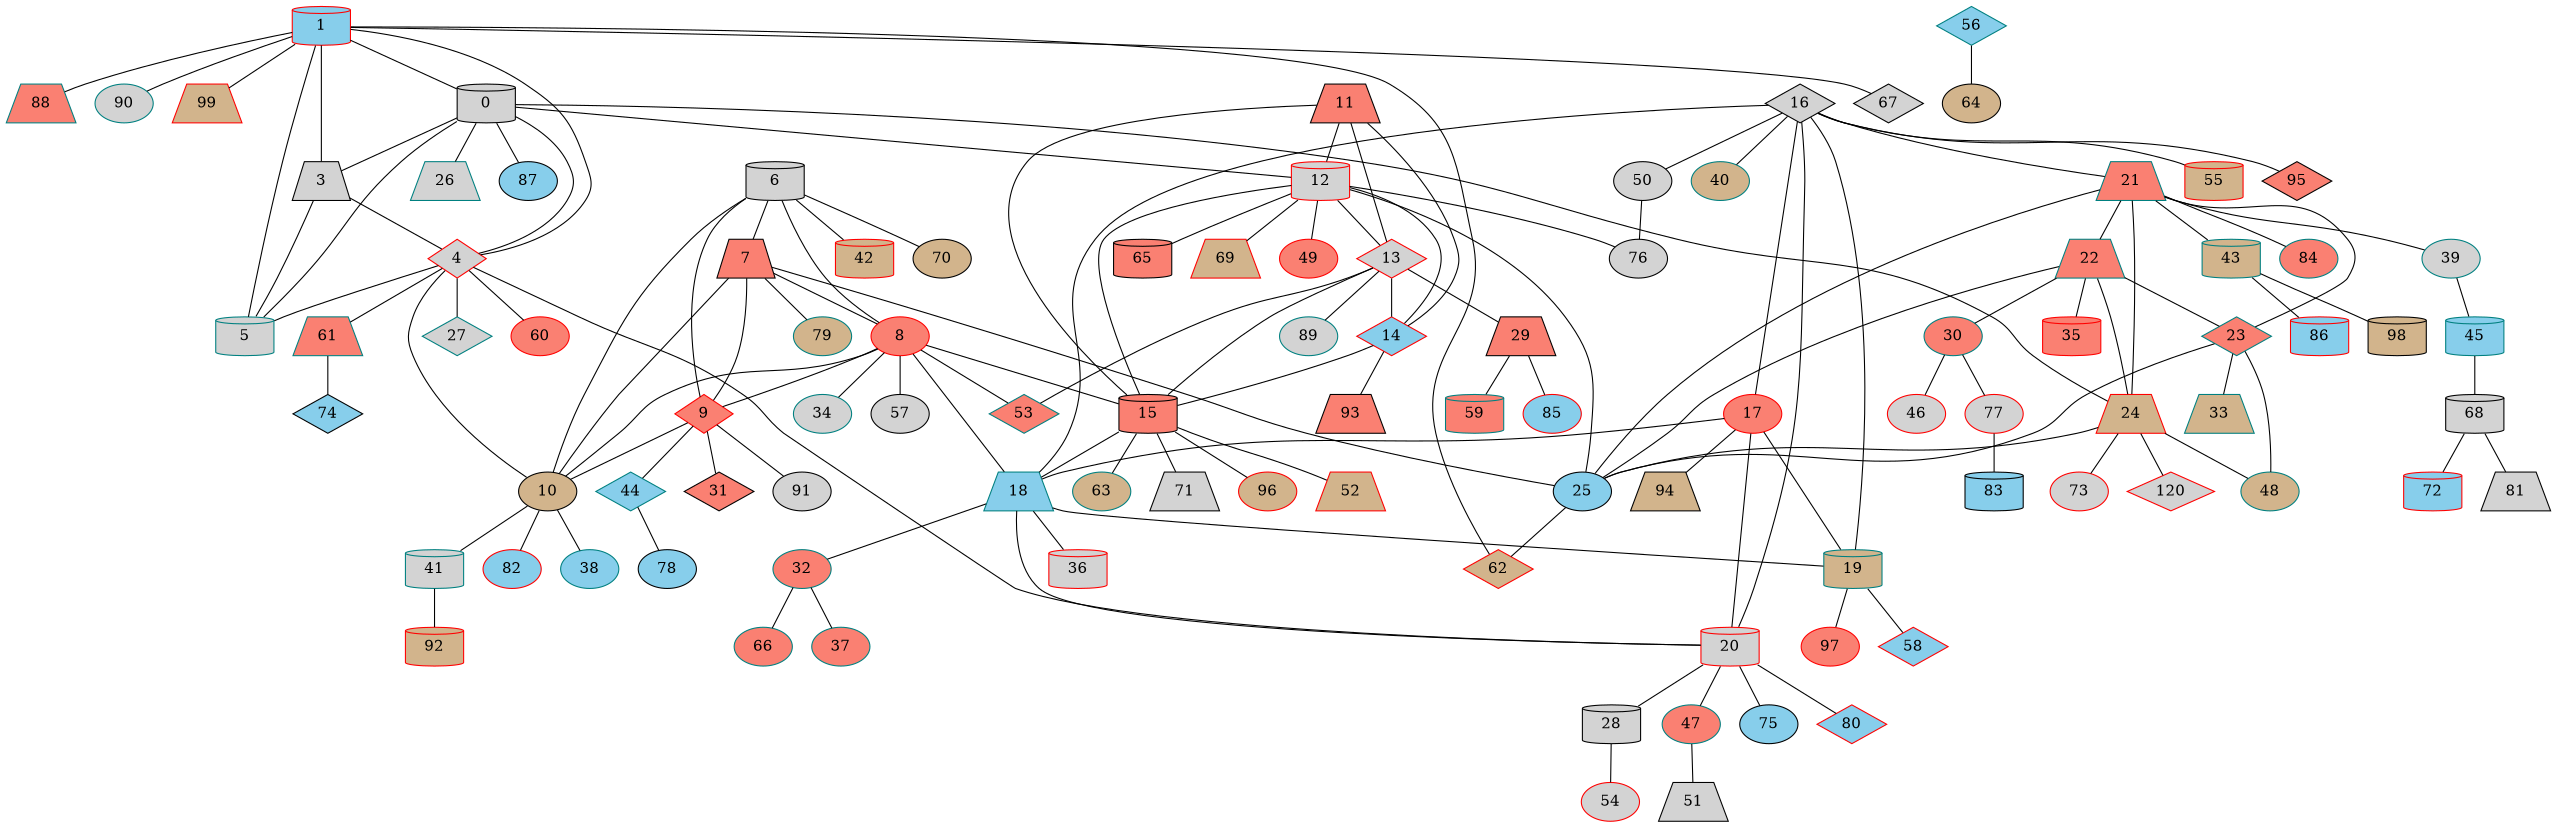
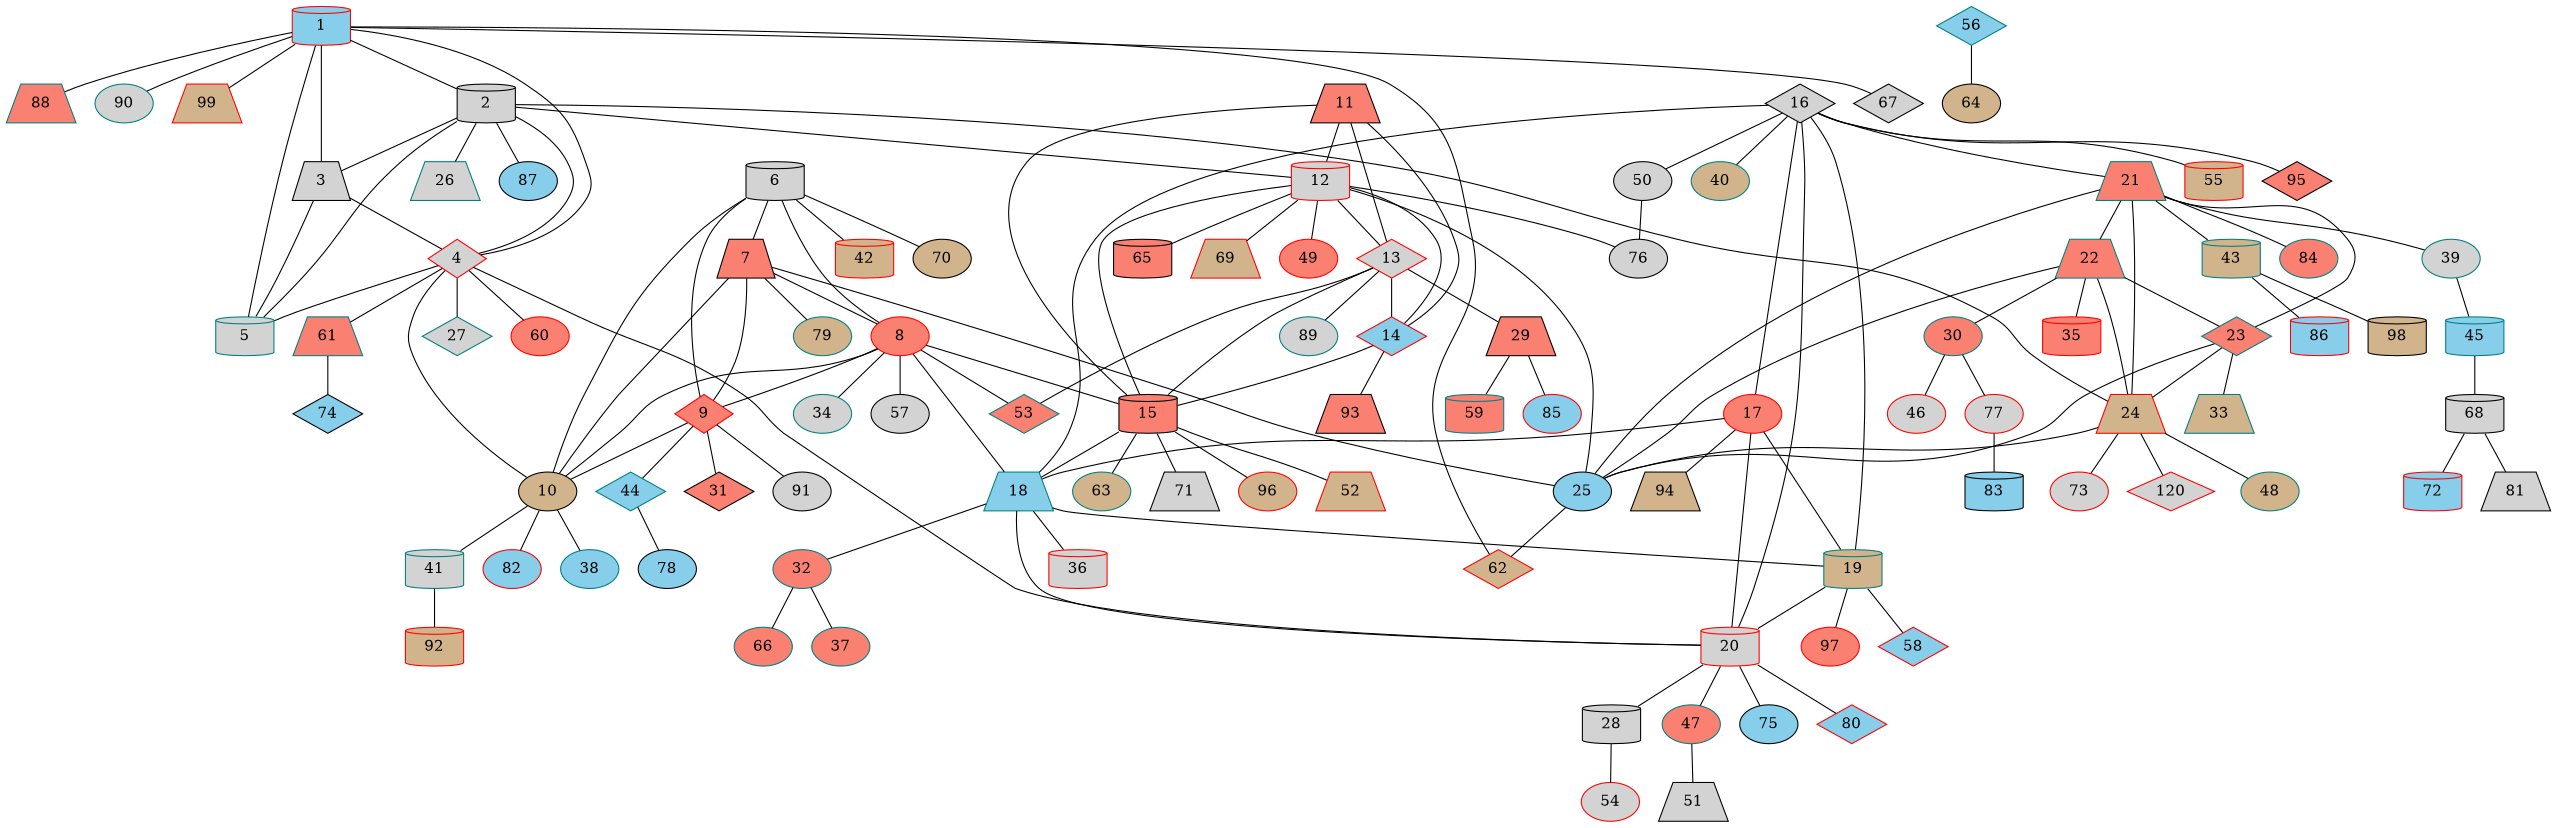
(486, 103) -> (486, 103)
(2267, 410) -> (2187, 373)
none -> (1792, 608)
